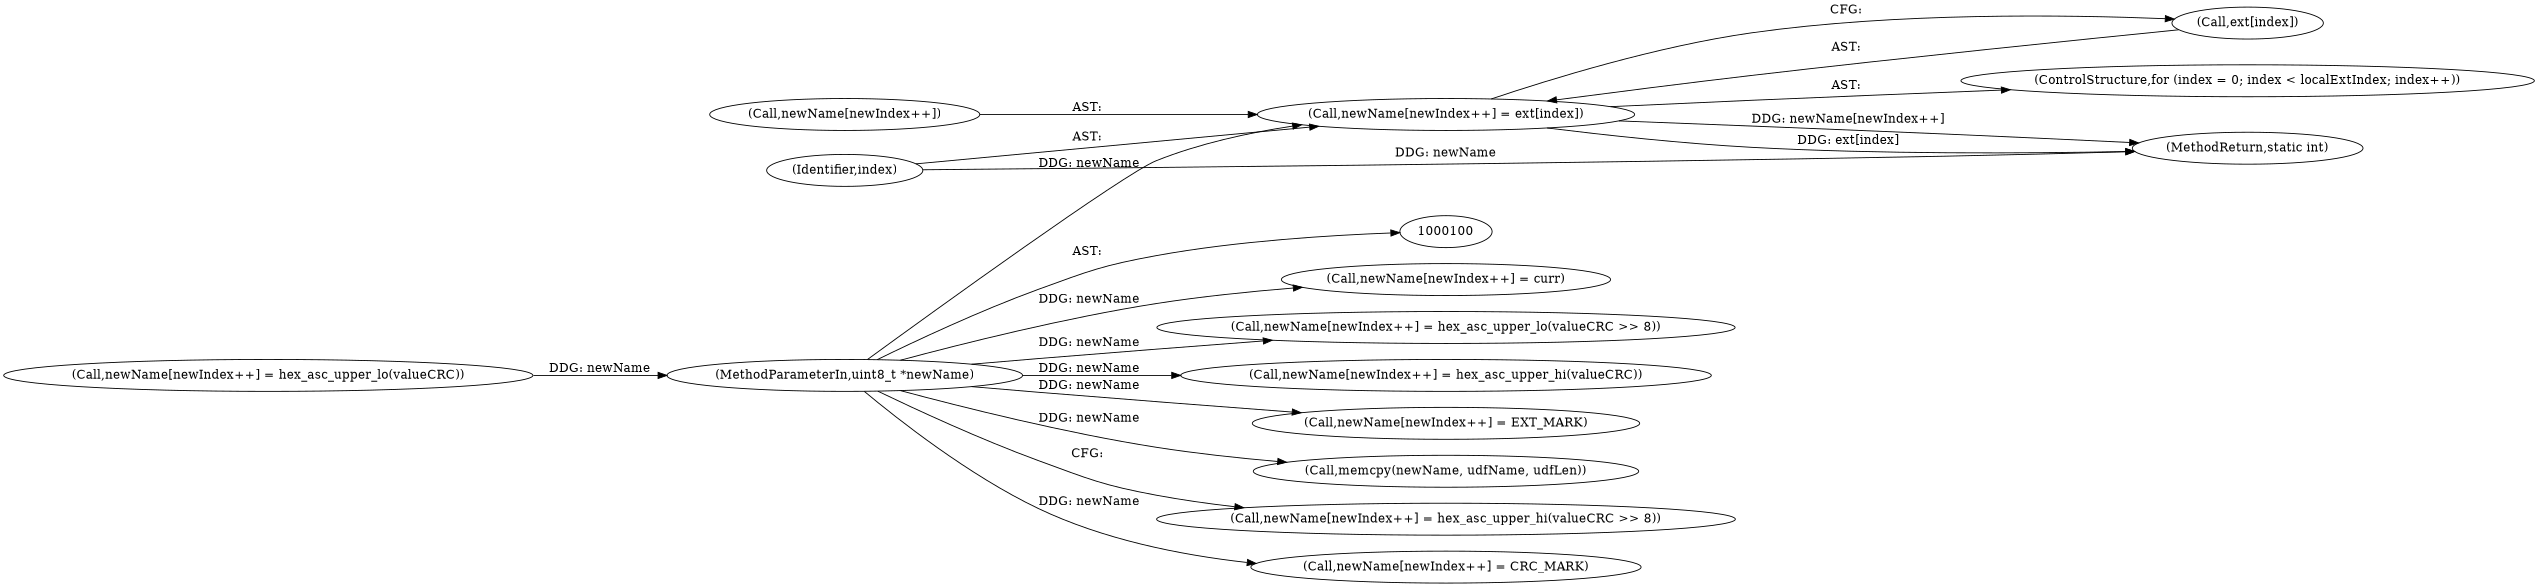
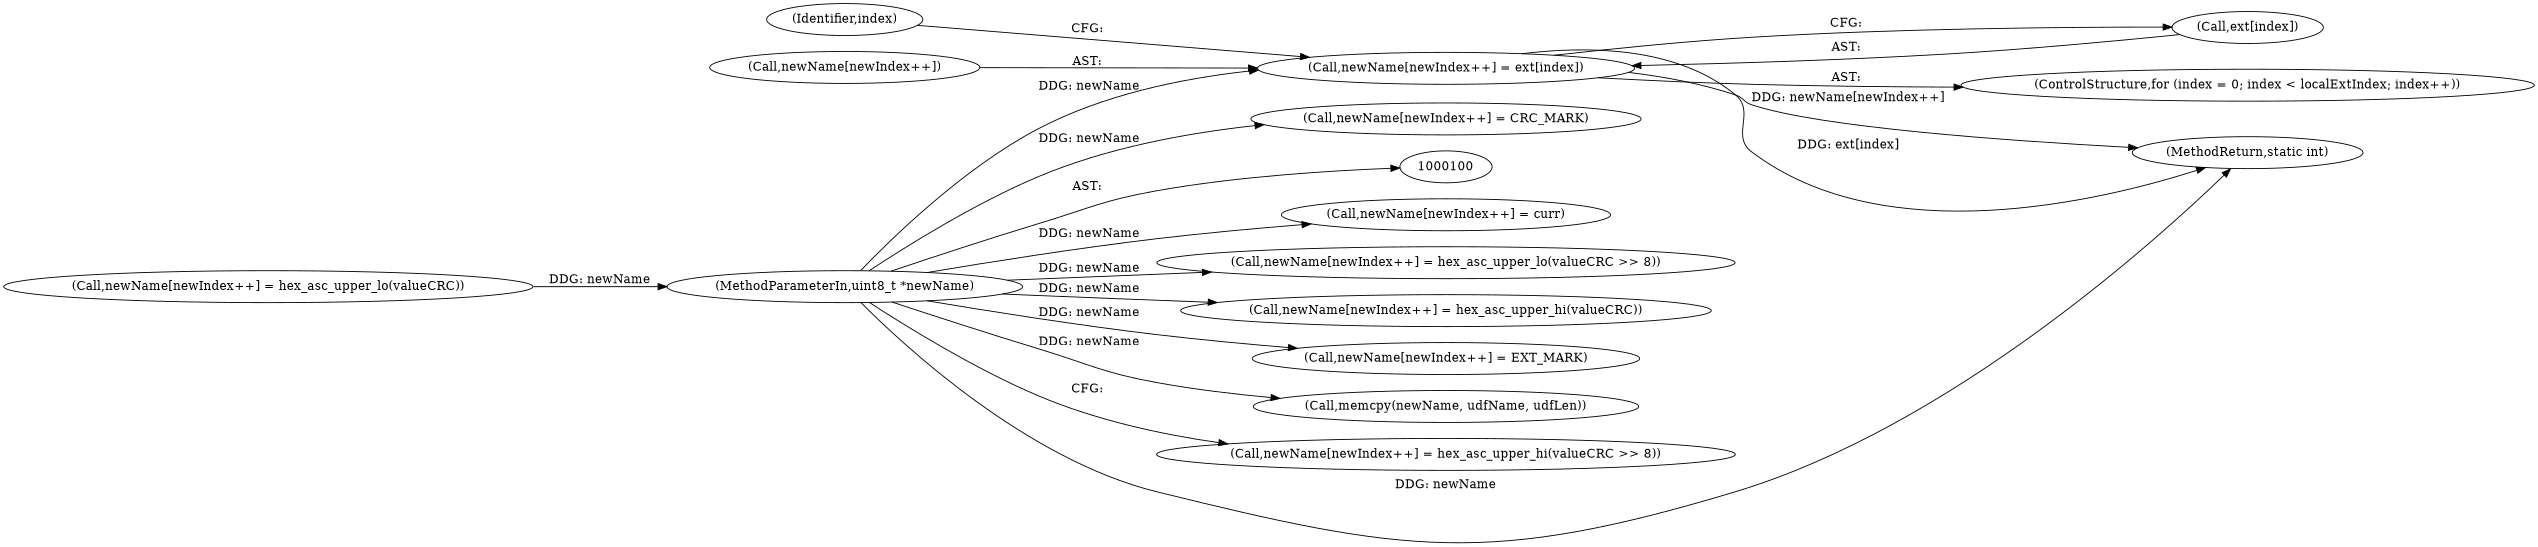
(1089, 137) -> (1089, 29)
(1524, 163) -> (1562, 534)
